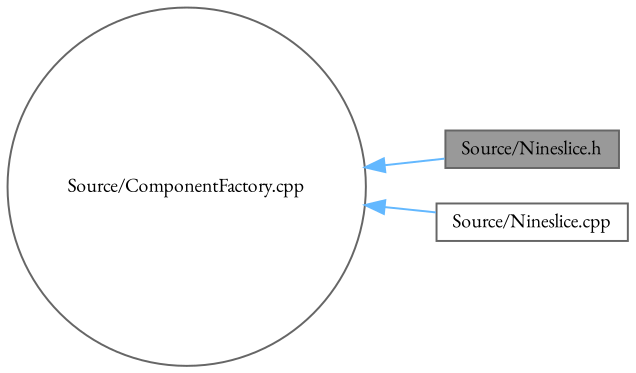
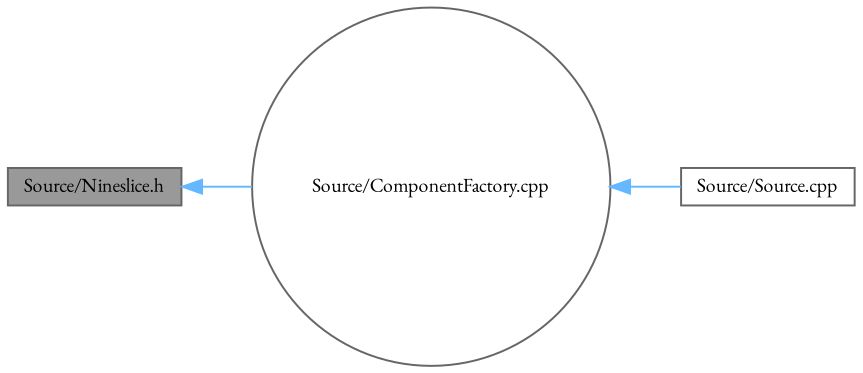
(415, 162) -> (227, 187)
(532, 222) -> (768, 187)
